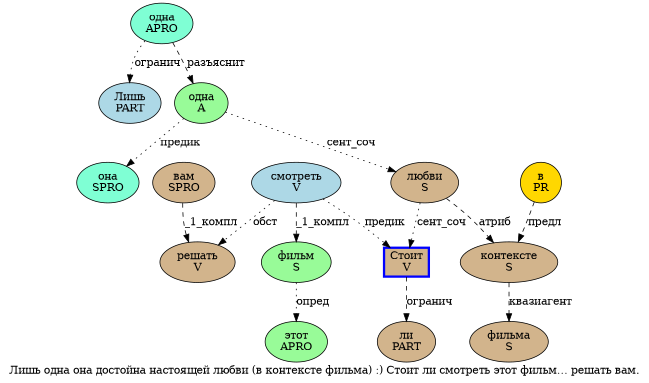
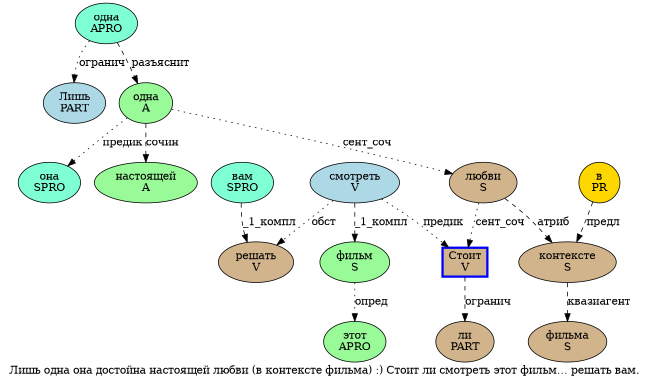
none -> (146, 183)
(184, 183) -> (242, 183)
